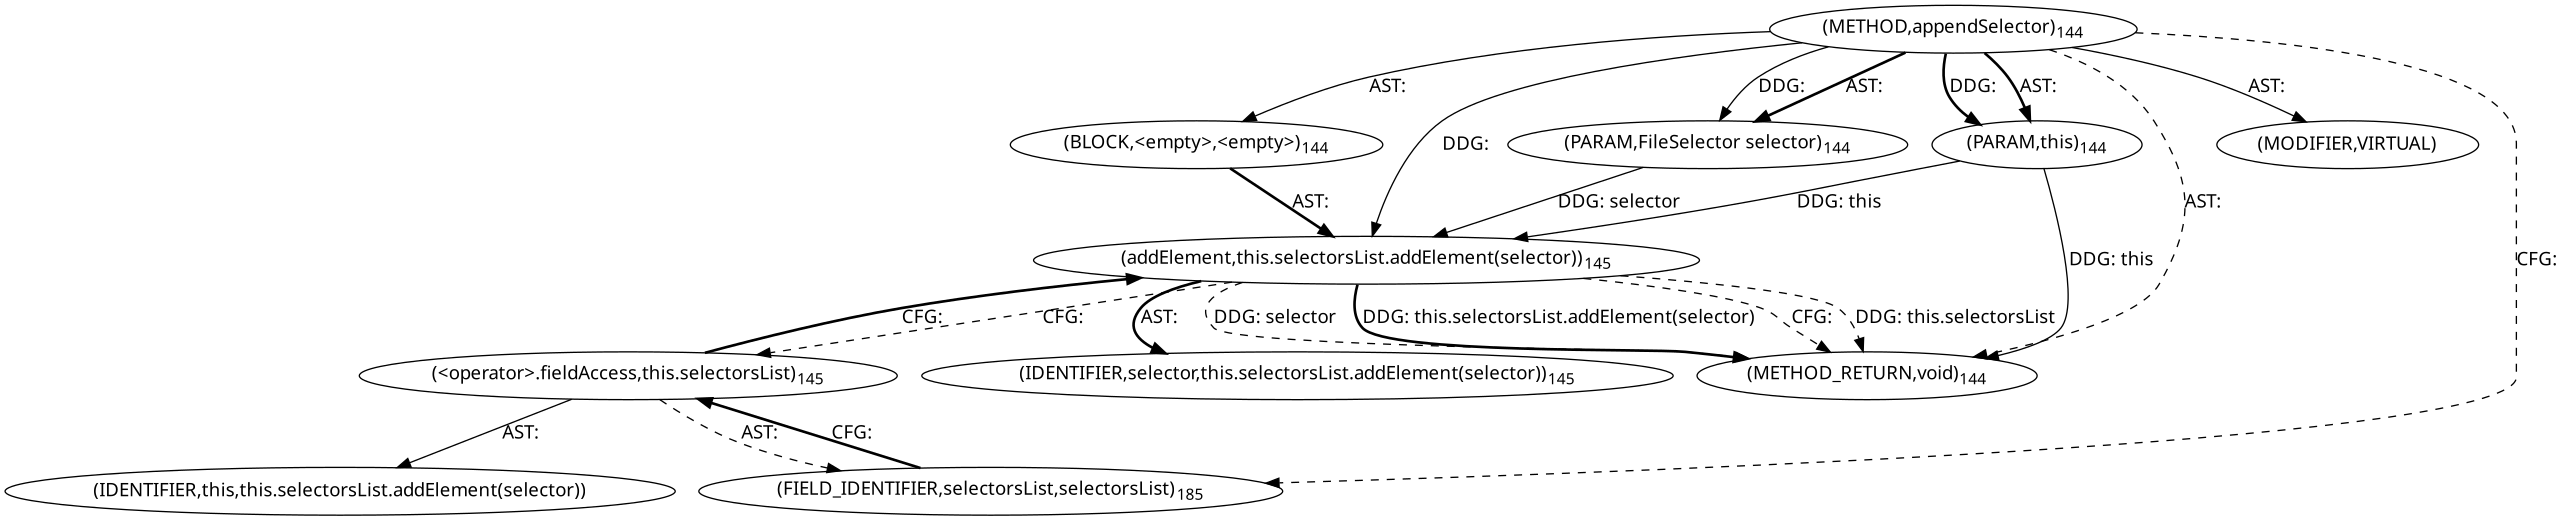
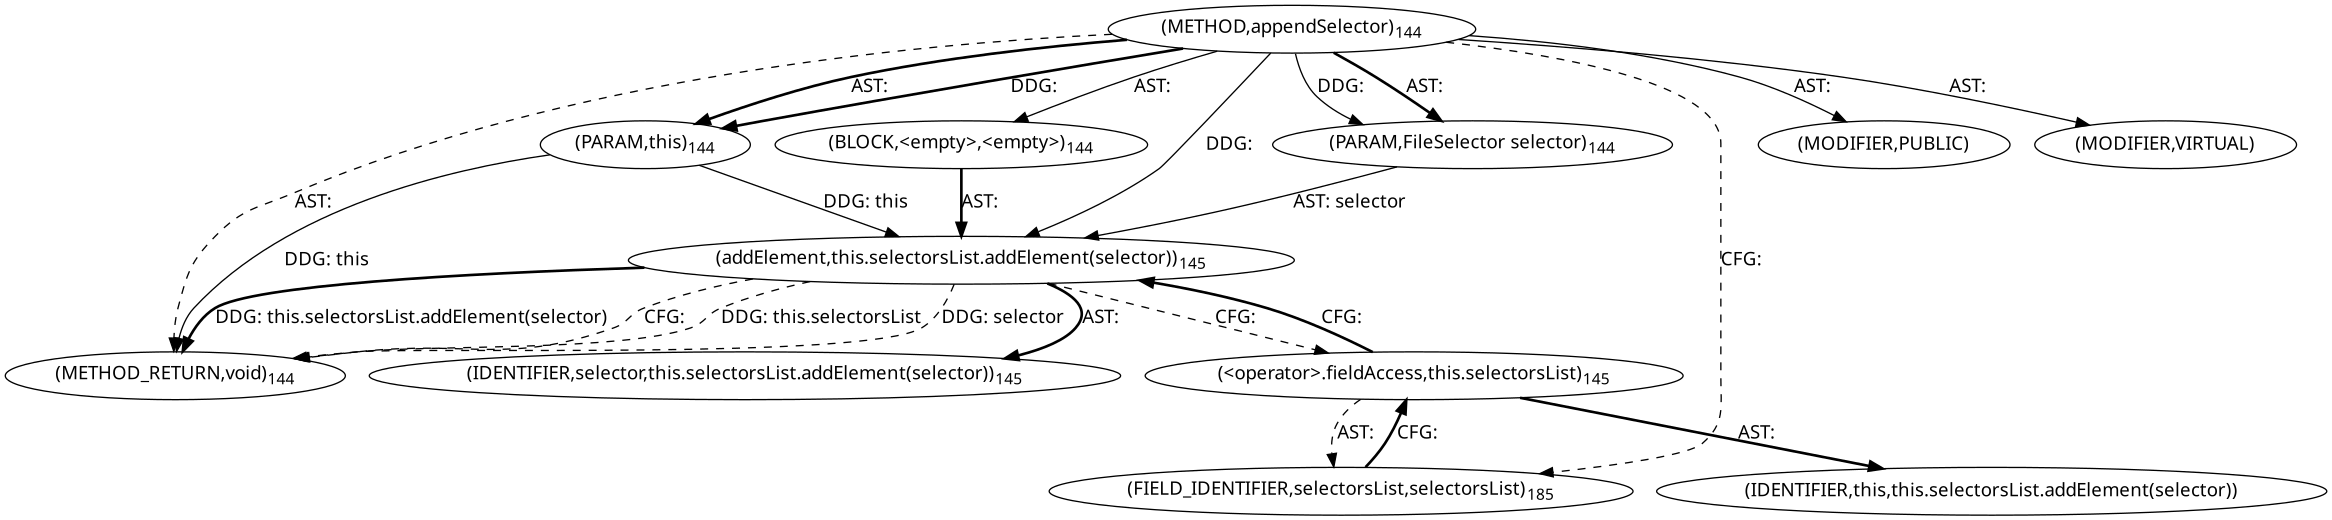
none -> (1884, 145)
(1619, 202) -> (1350, 202)
(491, 431) -> (1695, 432)
